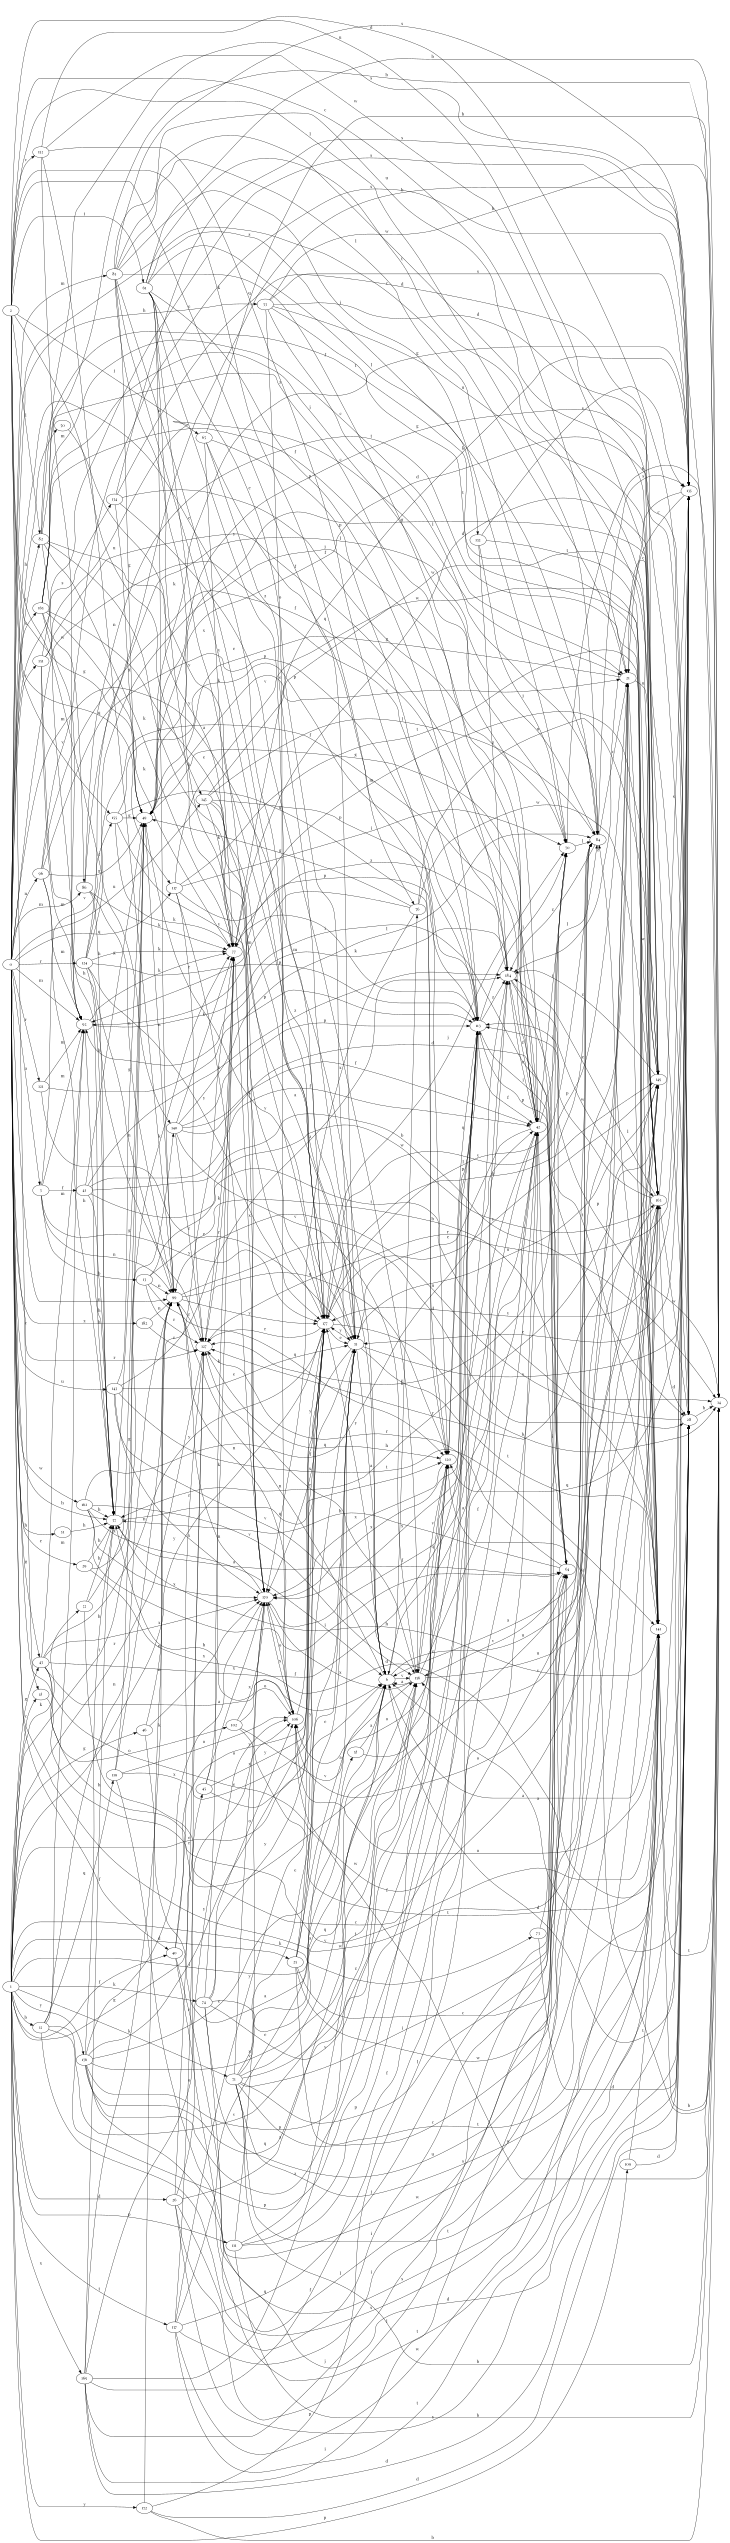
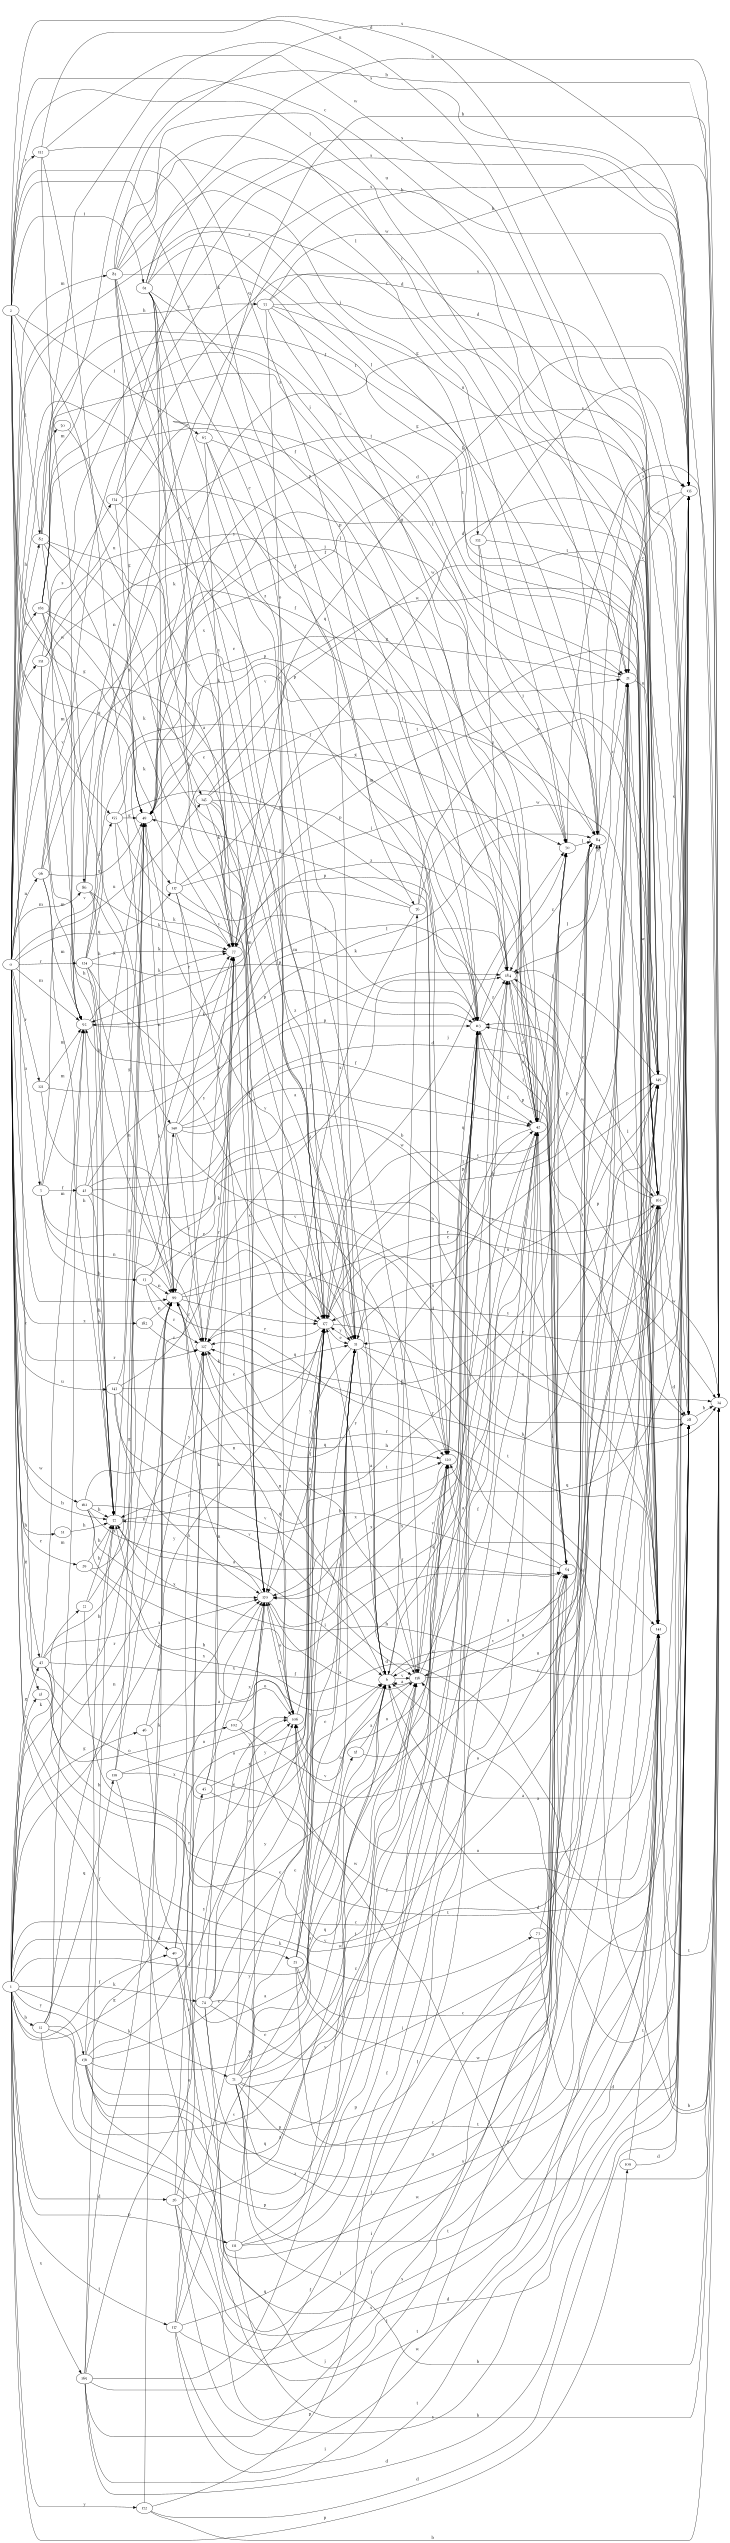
(272, 1807) -> (315, 1688)
